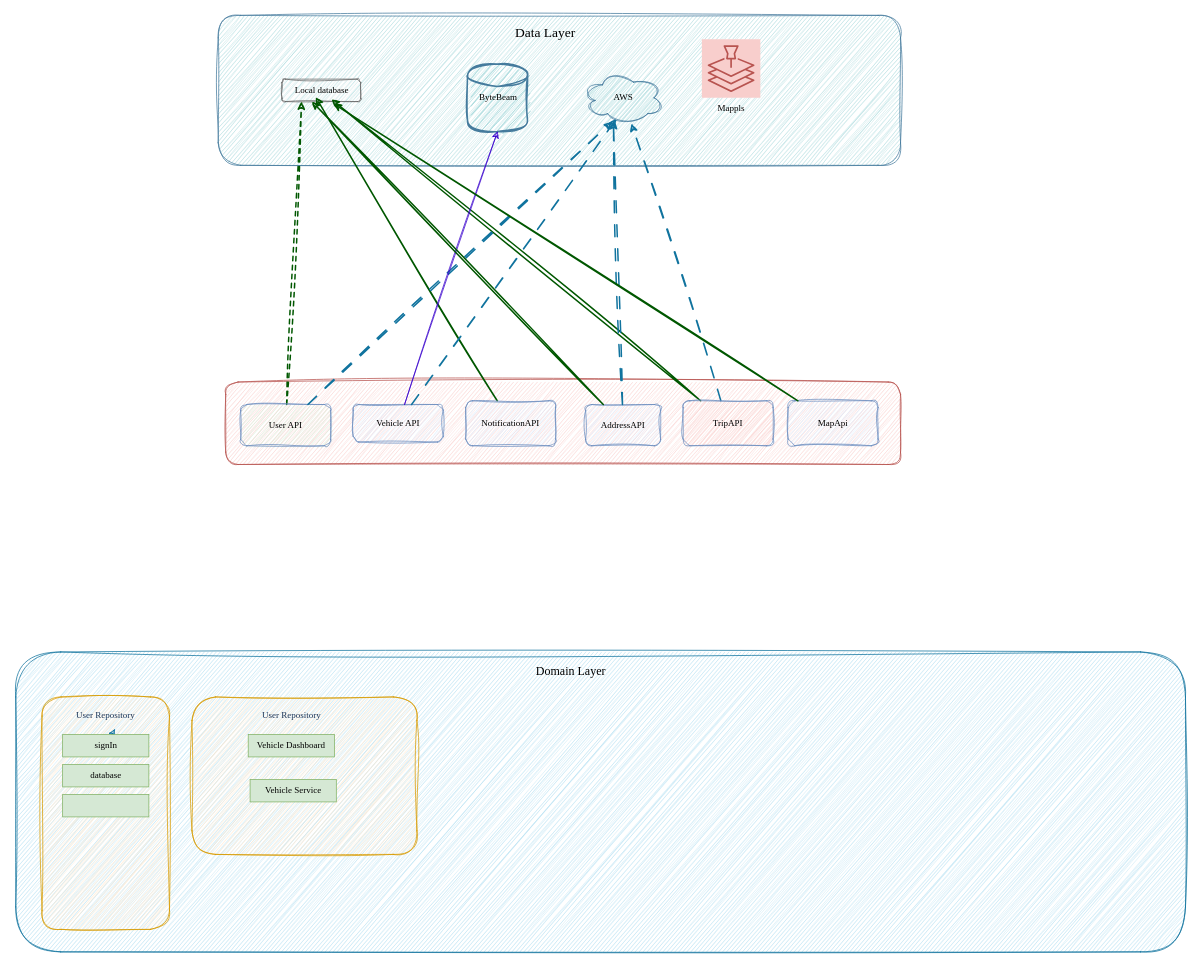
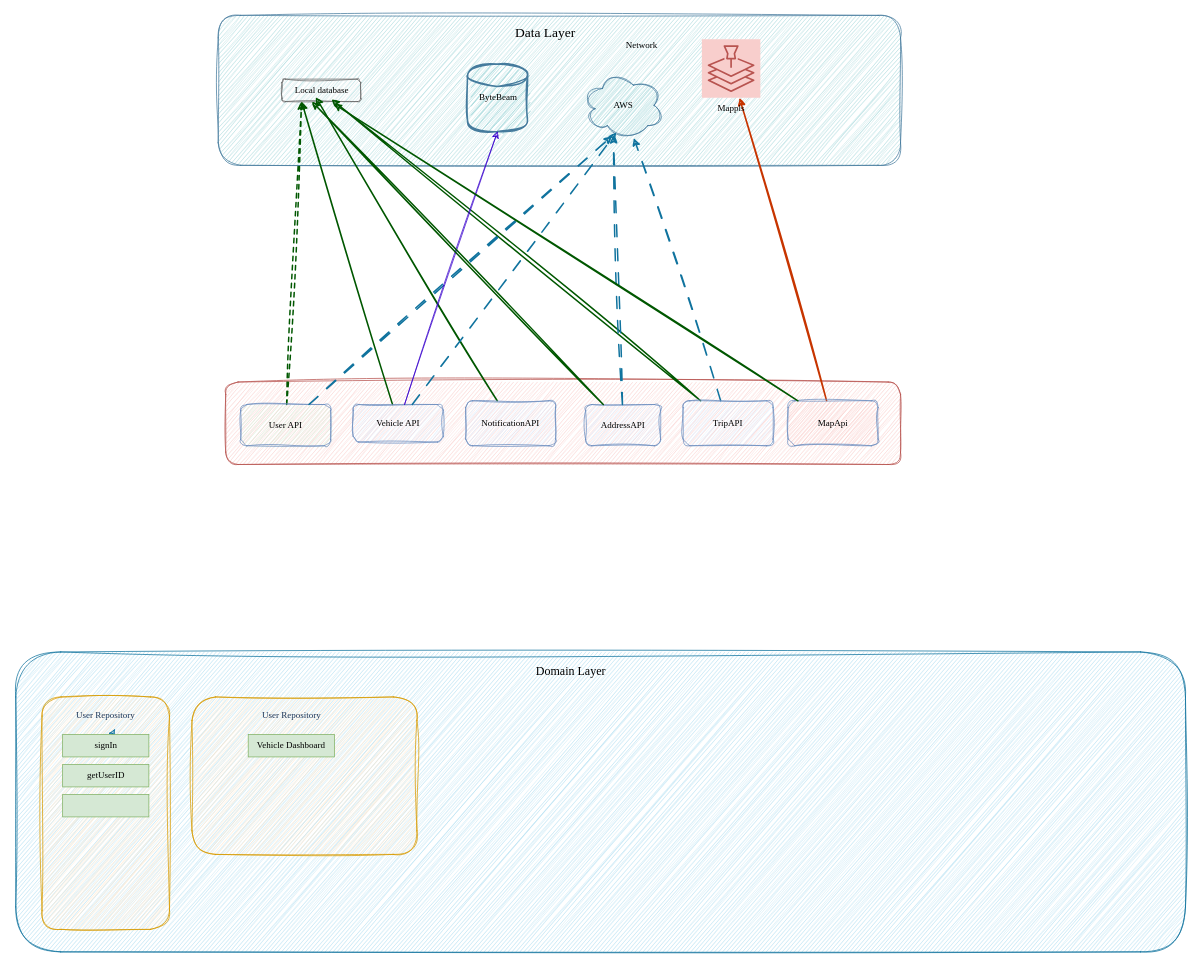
none -> (642, 45)
(623, 98) -> (623, 105)
(507, 215) -> (511, 218)
none -> (347, 254)
none -> (790, 274)
(728, 423) -> (728, 423)
(833, 423) -> (833, 423)
(106, 776) -> (106, 776)
(293, 791) -> none
